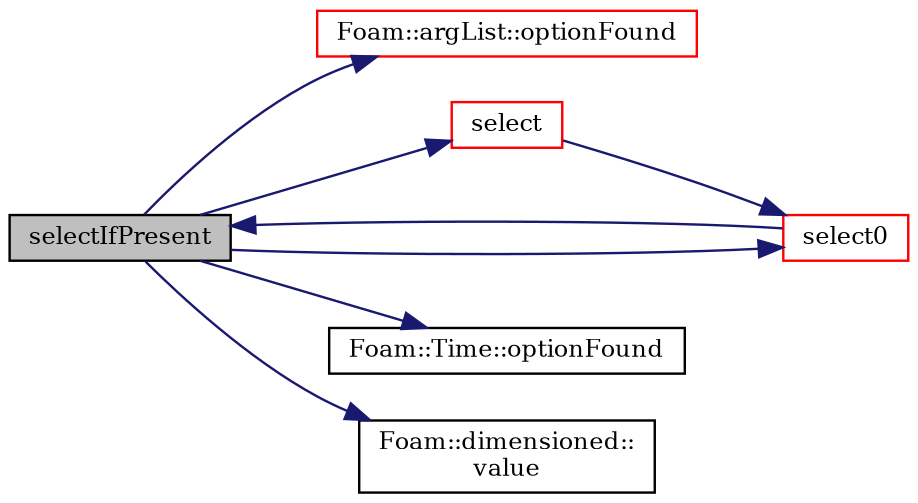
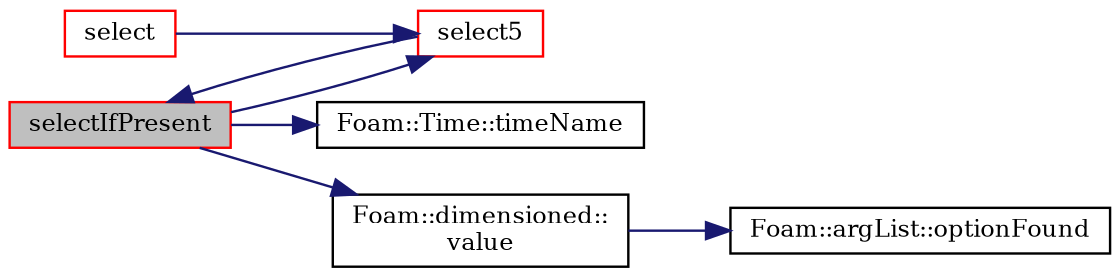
(507, 34) -> (920, 231)
(241, 128) -> (667, 231)
(313, 181) -> none
(120, 238) -> (120, 125)
(846, 238) -> (481, 34)
(507, 351) -> (481, 125)
